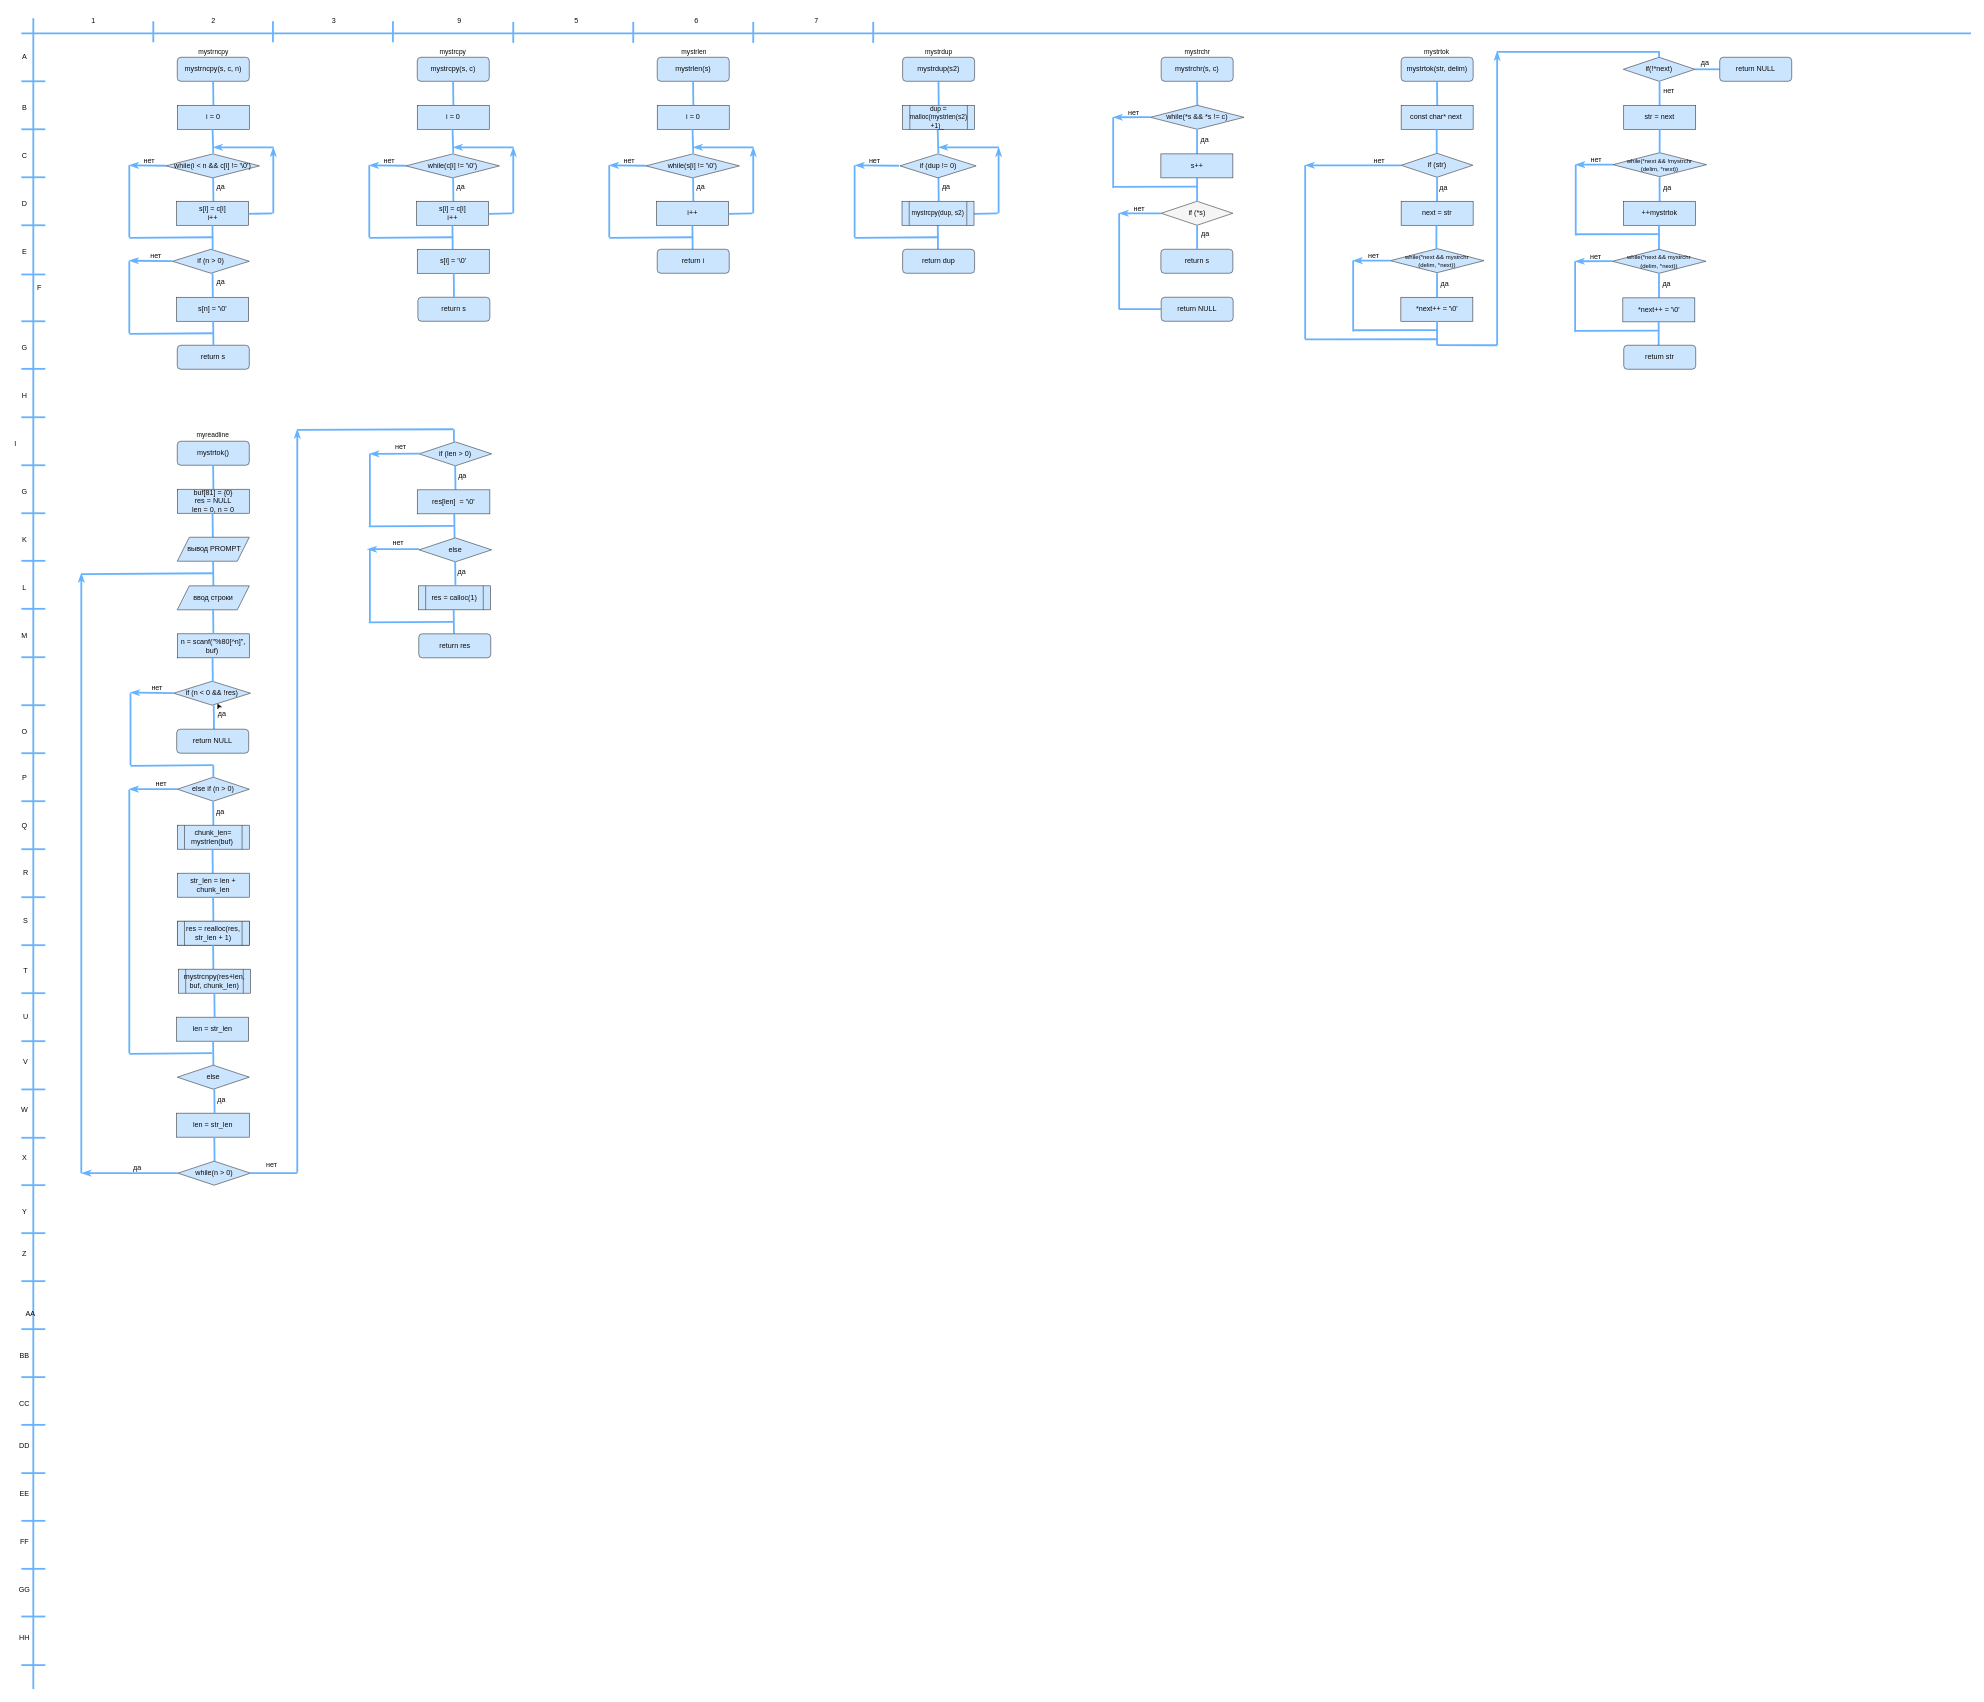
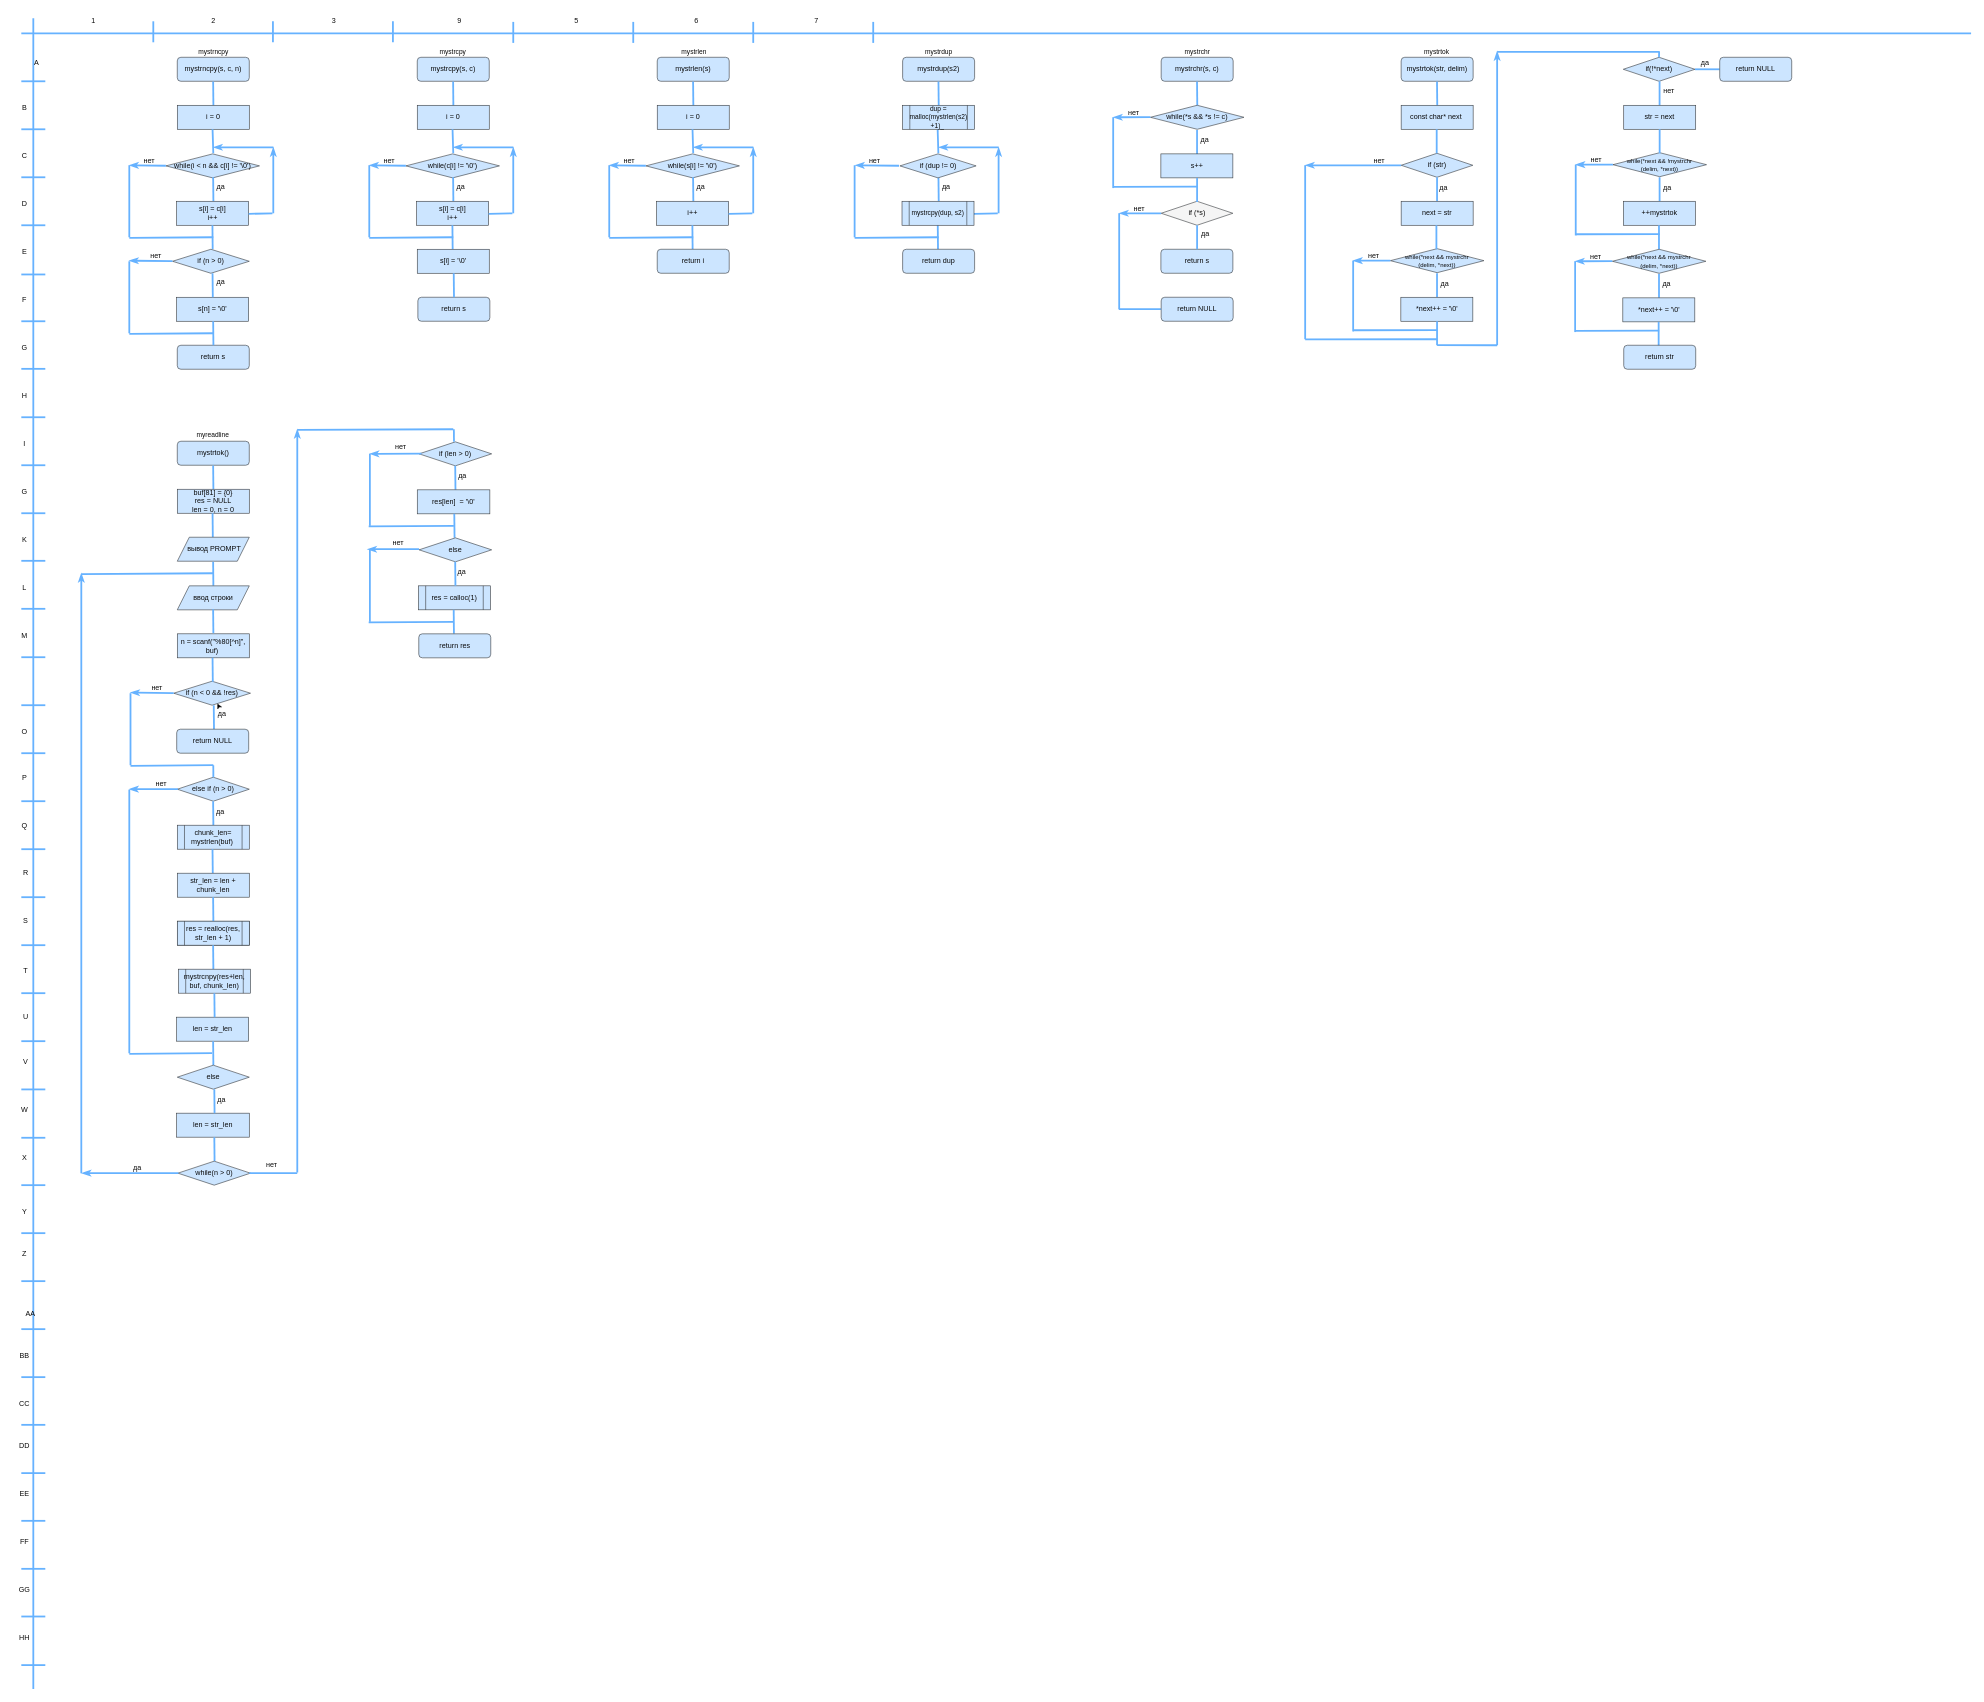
(24, 57) -> (36, 63)
(39, 288) -> (24, 300)
(15, 444) -> (24, 444)
